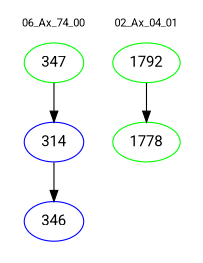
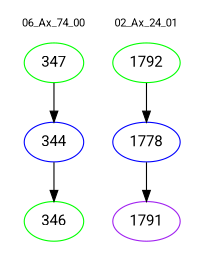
(146, 24) -> (146, 24)
(54, 142) -> (54, 142)
(146, 142) -> (146, 142)
(54, 221) -> (54, 221)
none -> (146, 221)
